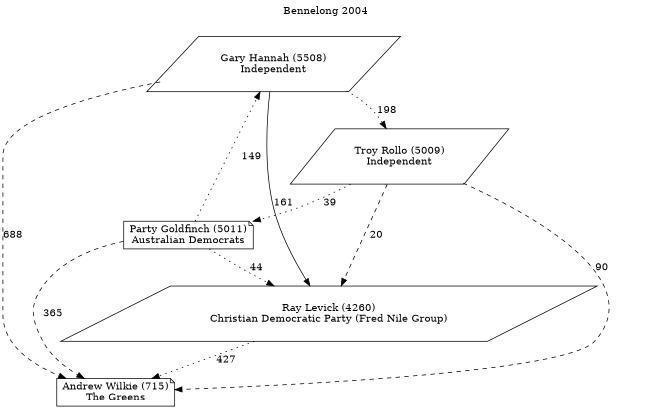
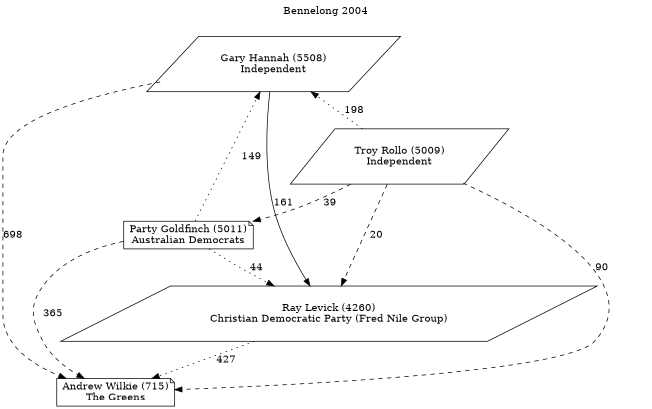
(366, 104) -> (340, 112)
(307, 204) -> (307, 204)
(13, 235) -> (13, 235)
